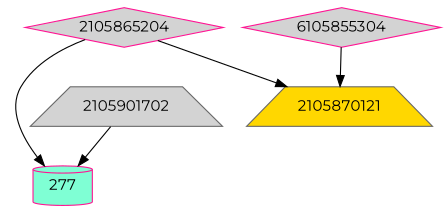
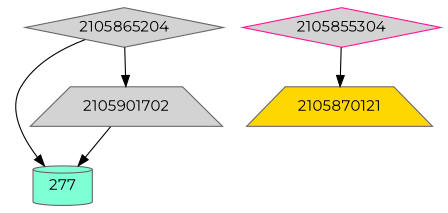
(124, 27) -> (124, 27)
(342, 27) -> (342, 27)
(217, 62) -> (125, 61)
(63, 186) -> (63, 186)
